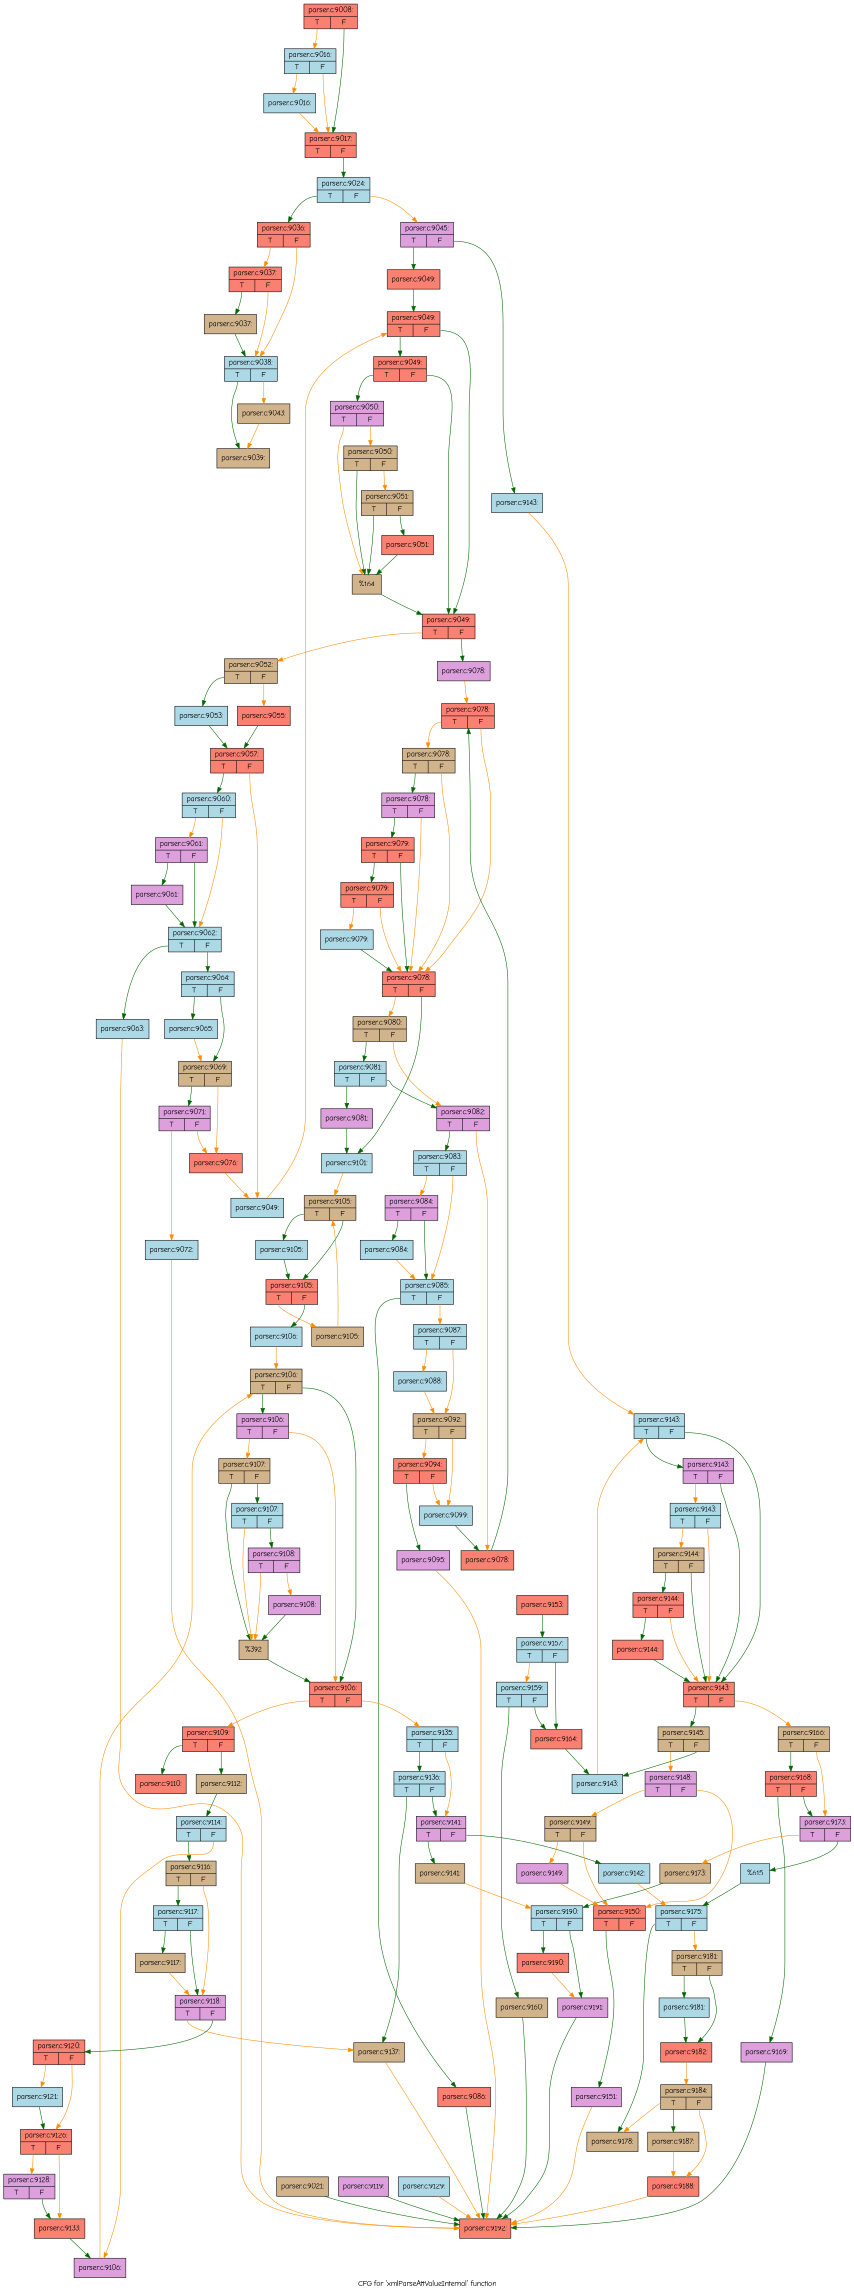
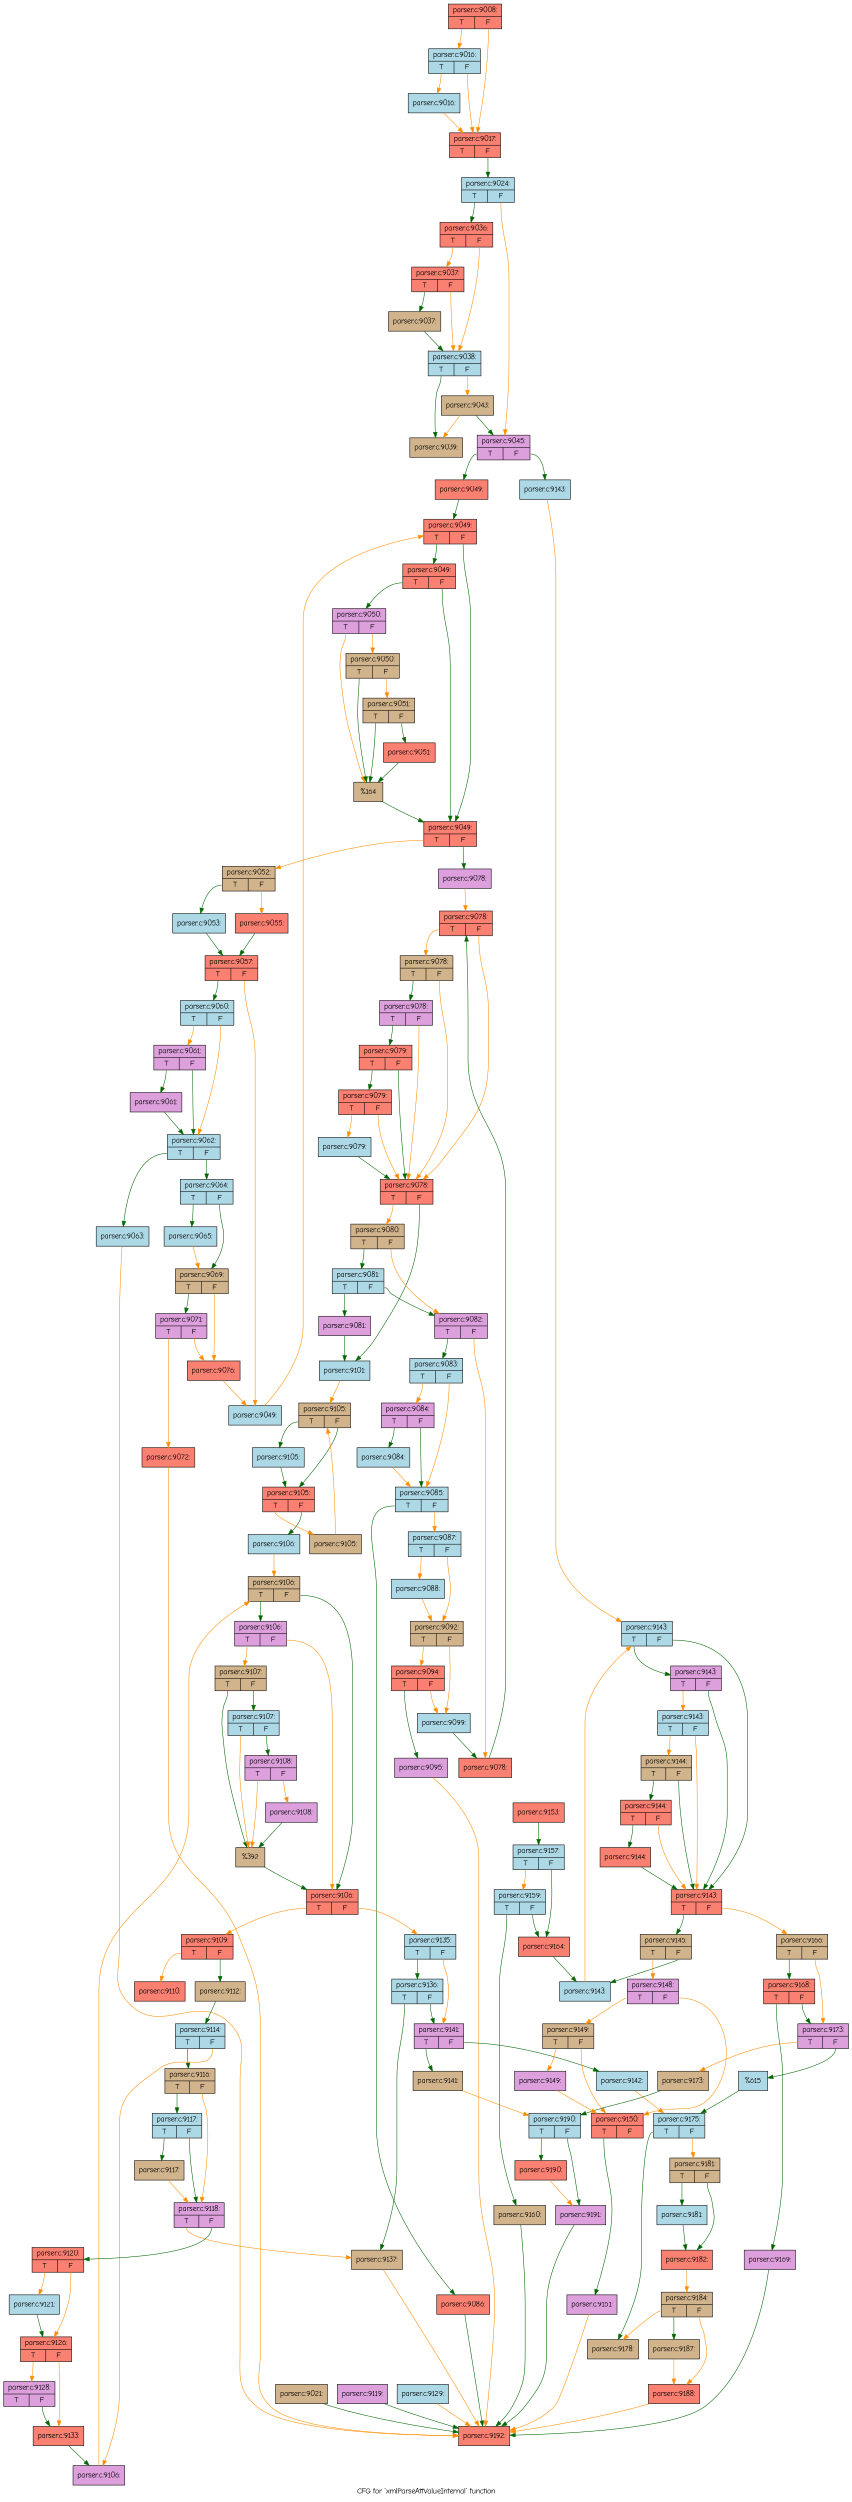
(341, 78) -> (485, 78)
none -> (483, 423)
(172, 1250) -> (168, 1457)
(169, 1754) -> (168, 1961)
